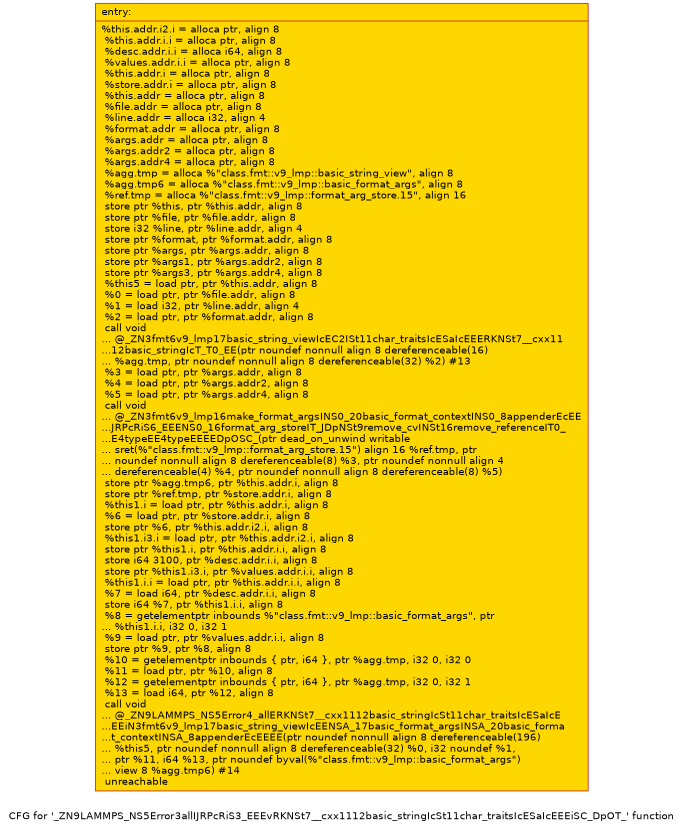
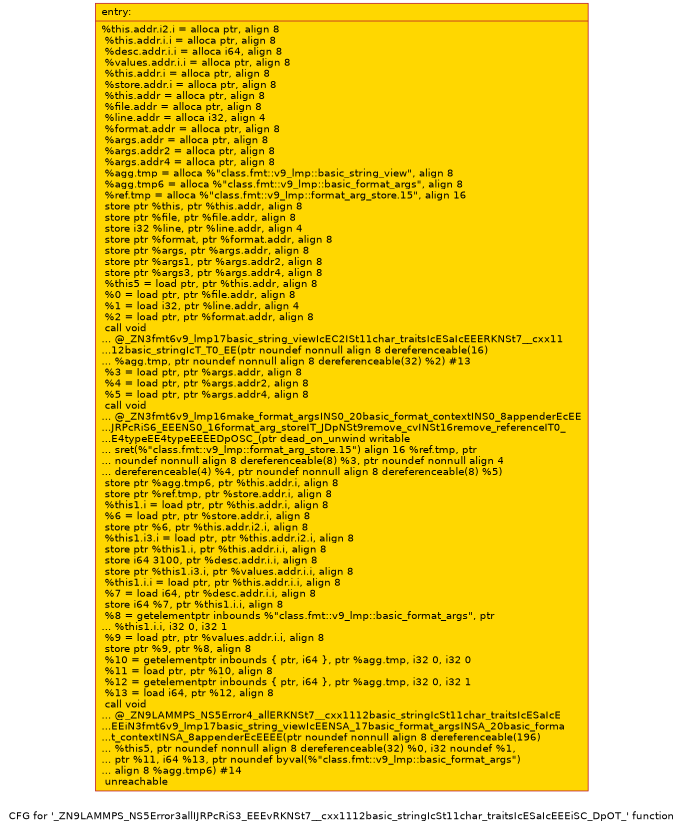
(171, 771) -> (172, 771)
